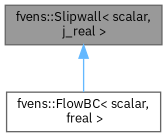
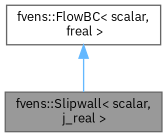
(84, 75) -> (84, 75)
